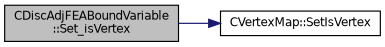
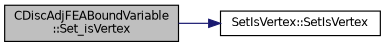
(300, 23) -> (300, 23)
